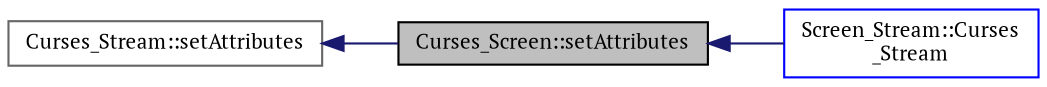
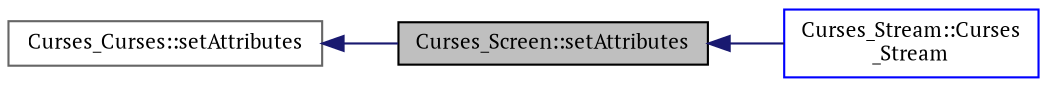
(165, 43) -> (165, 43)
(911, 43) -> (911, 43)
